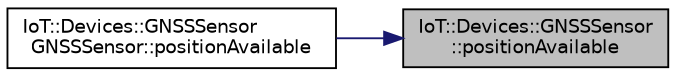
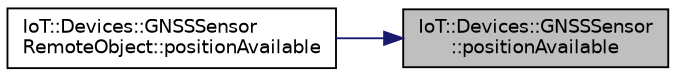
(172, 38) -> (172, 38)
